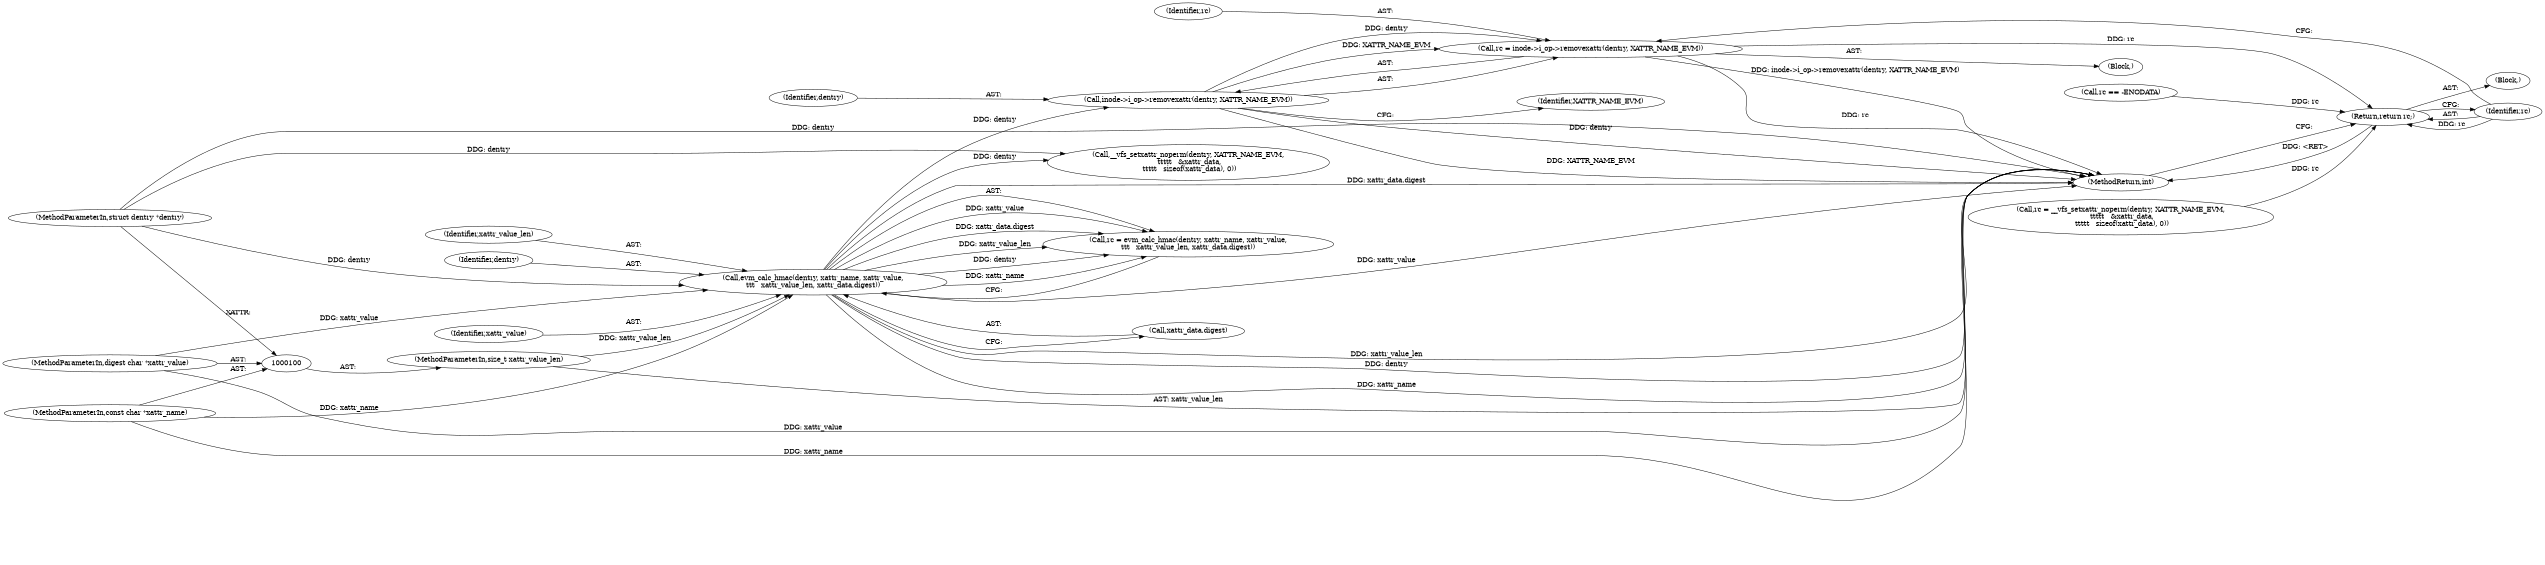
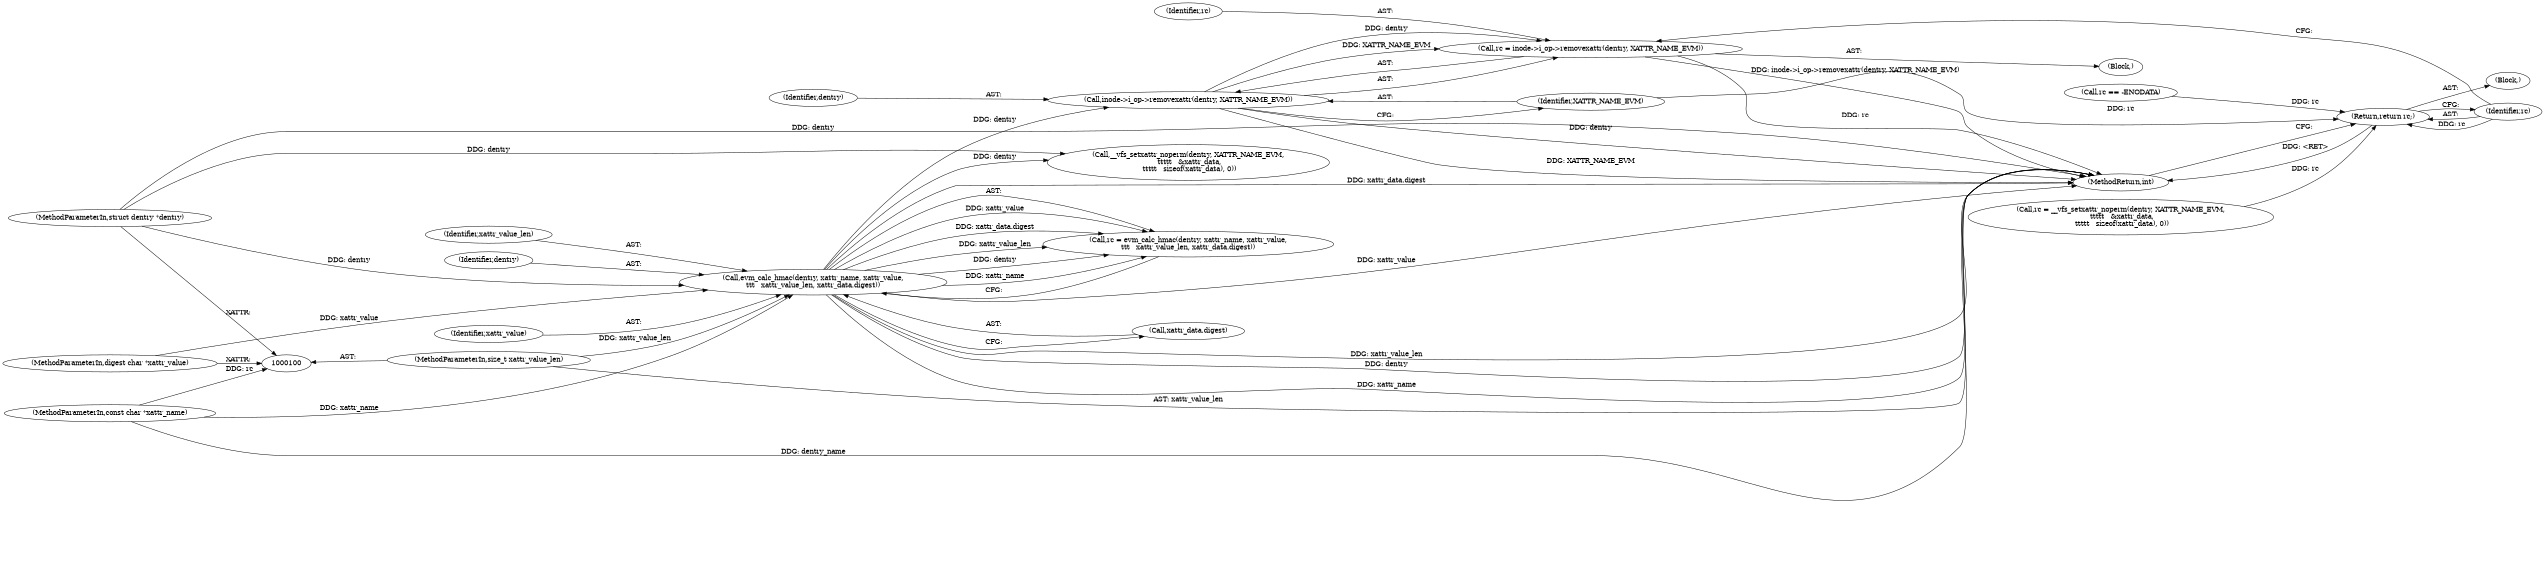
(2058, 44) -> (1985, 118)
none -> (1425, 101)
(239, 360) -> (239, 360)
(239, 369) -> (239, 369)
(371, 373) -> (352, 361)
(1235, 431) -> none
(813, 452) -> (813, 452)
